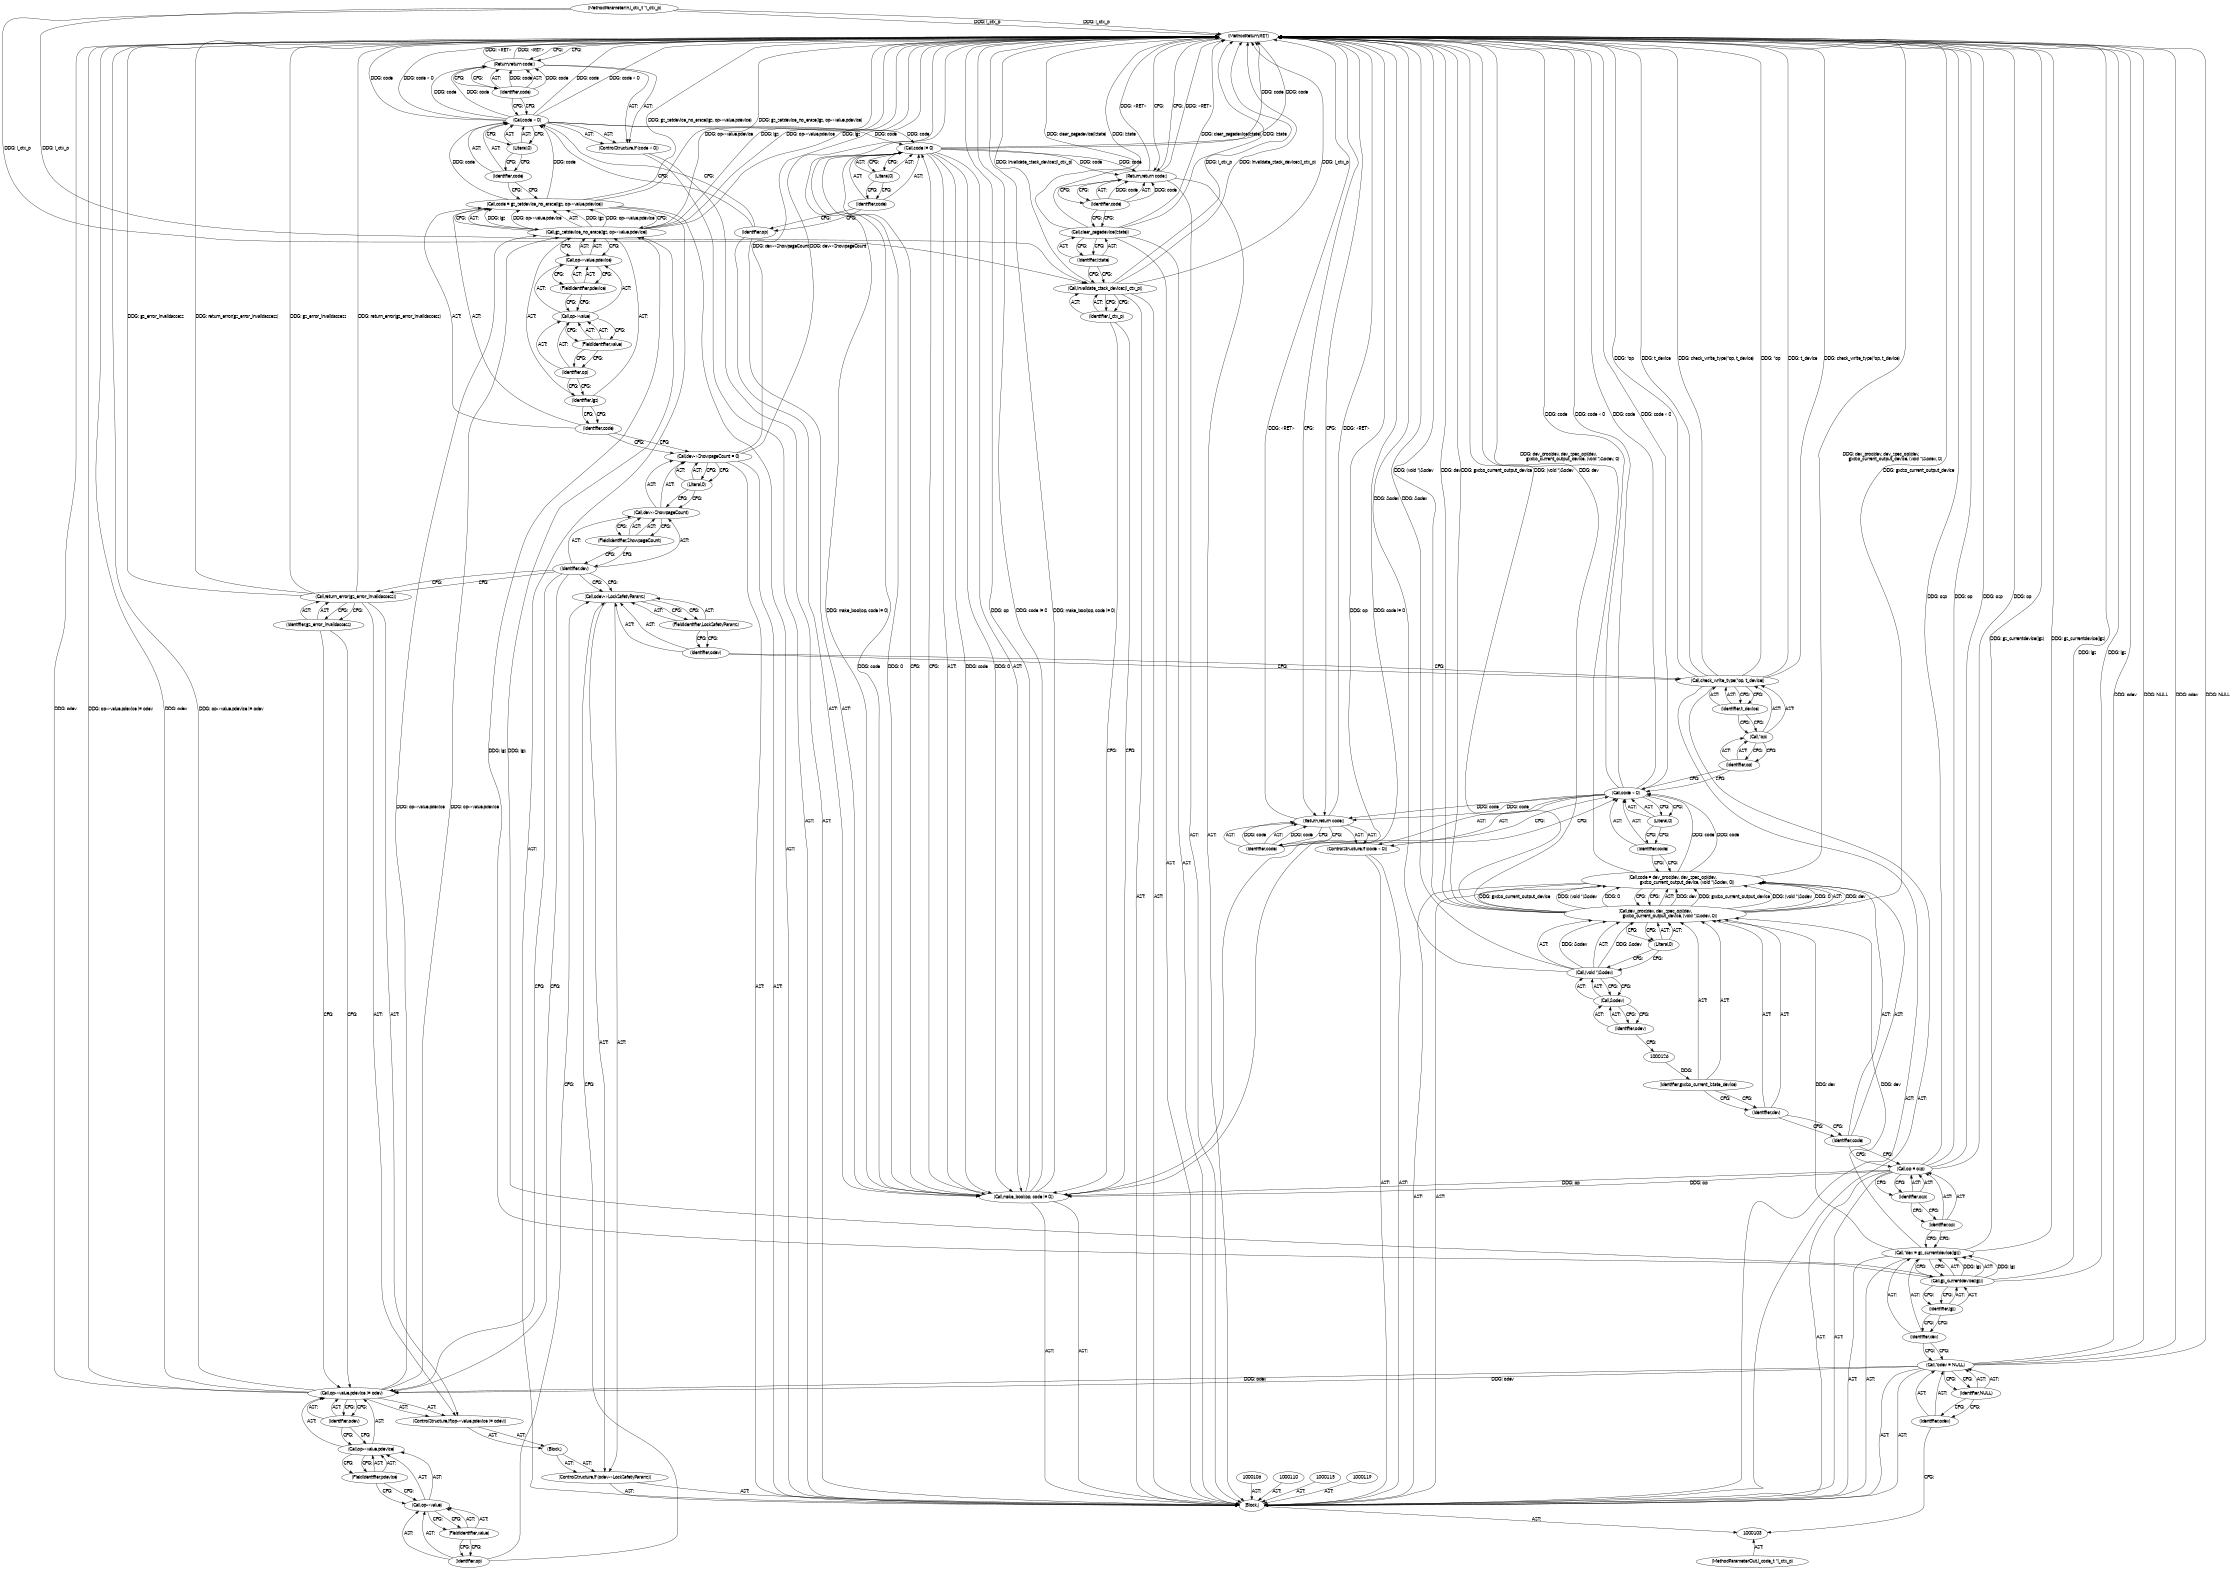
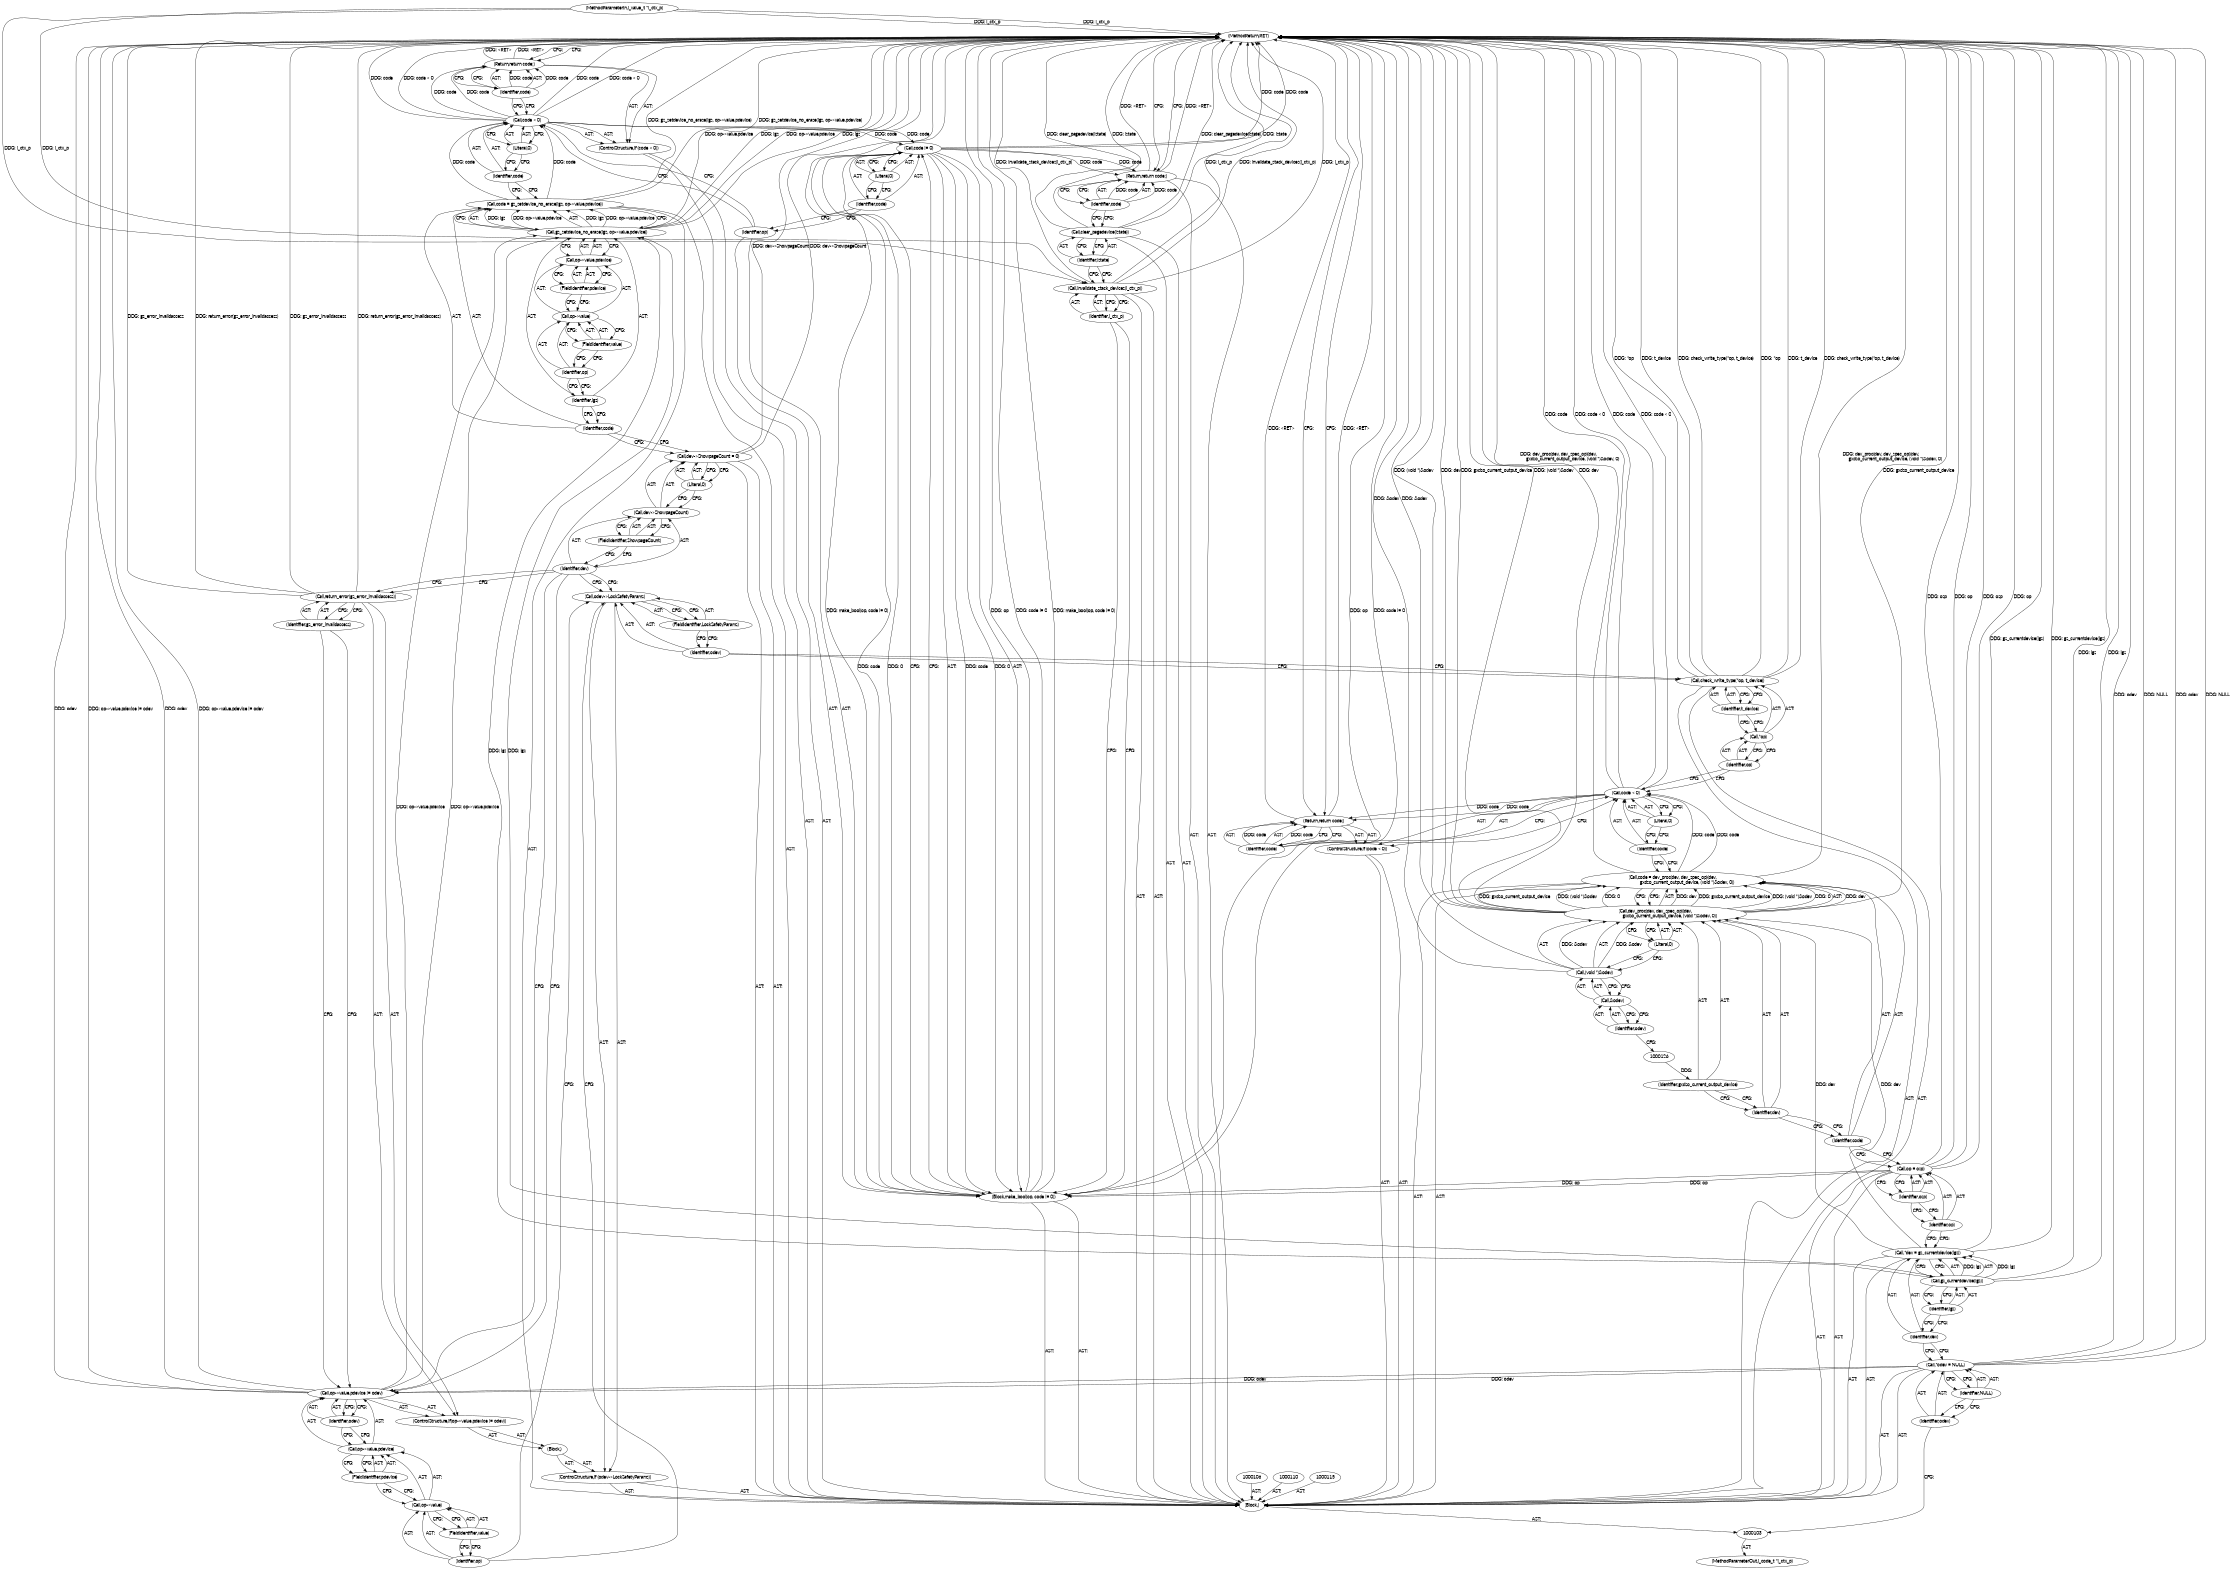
(624, 8) -> (624, 8)
(1698, 1085) -> (1698, 1085)
(1024, 1197) -> (1024, 1197)
(1362, 1478) -> none
(1754, 1549) -> (1742, 1546)
